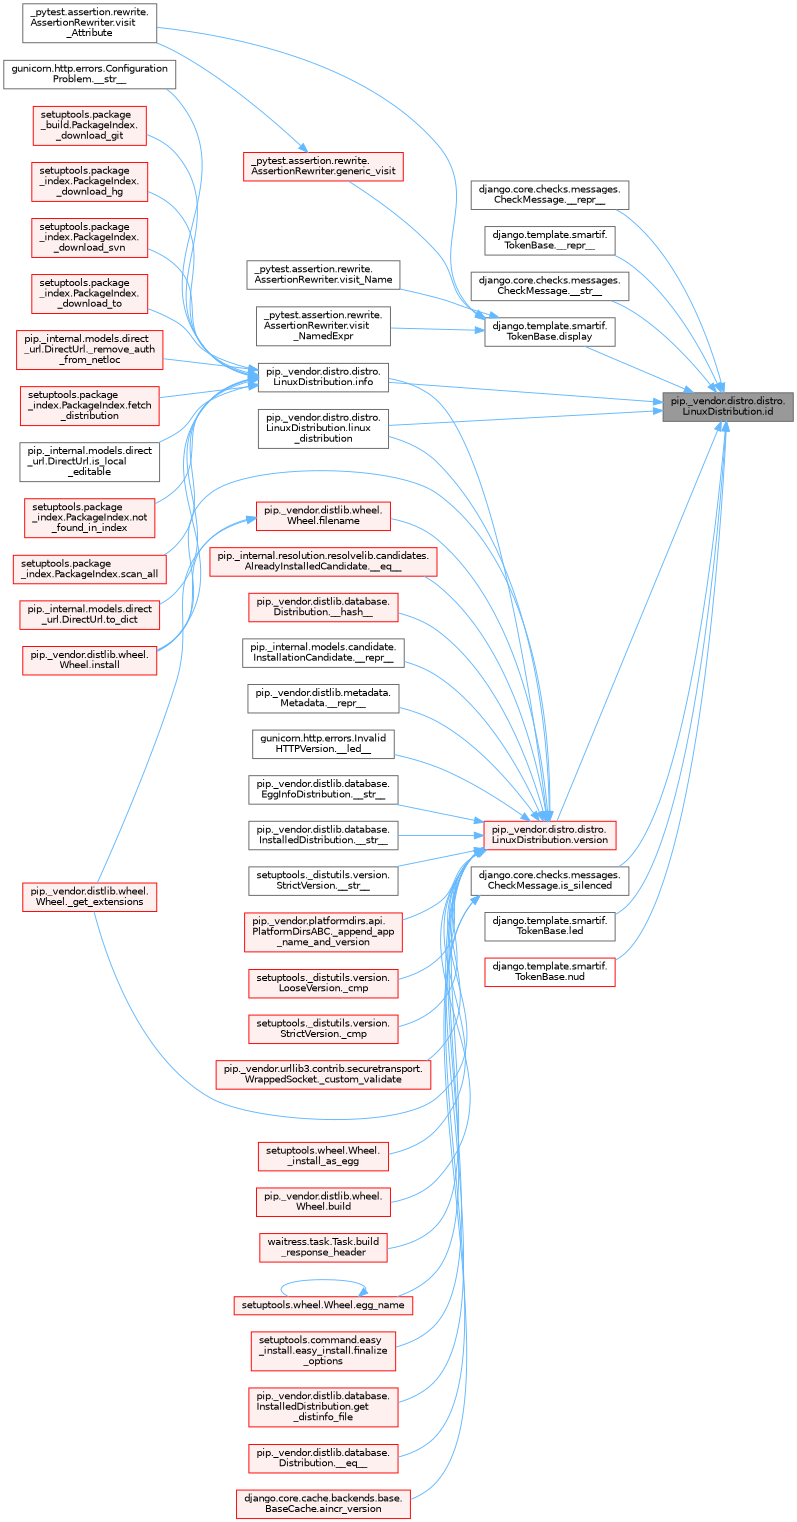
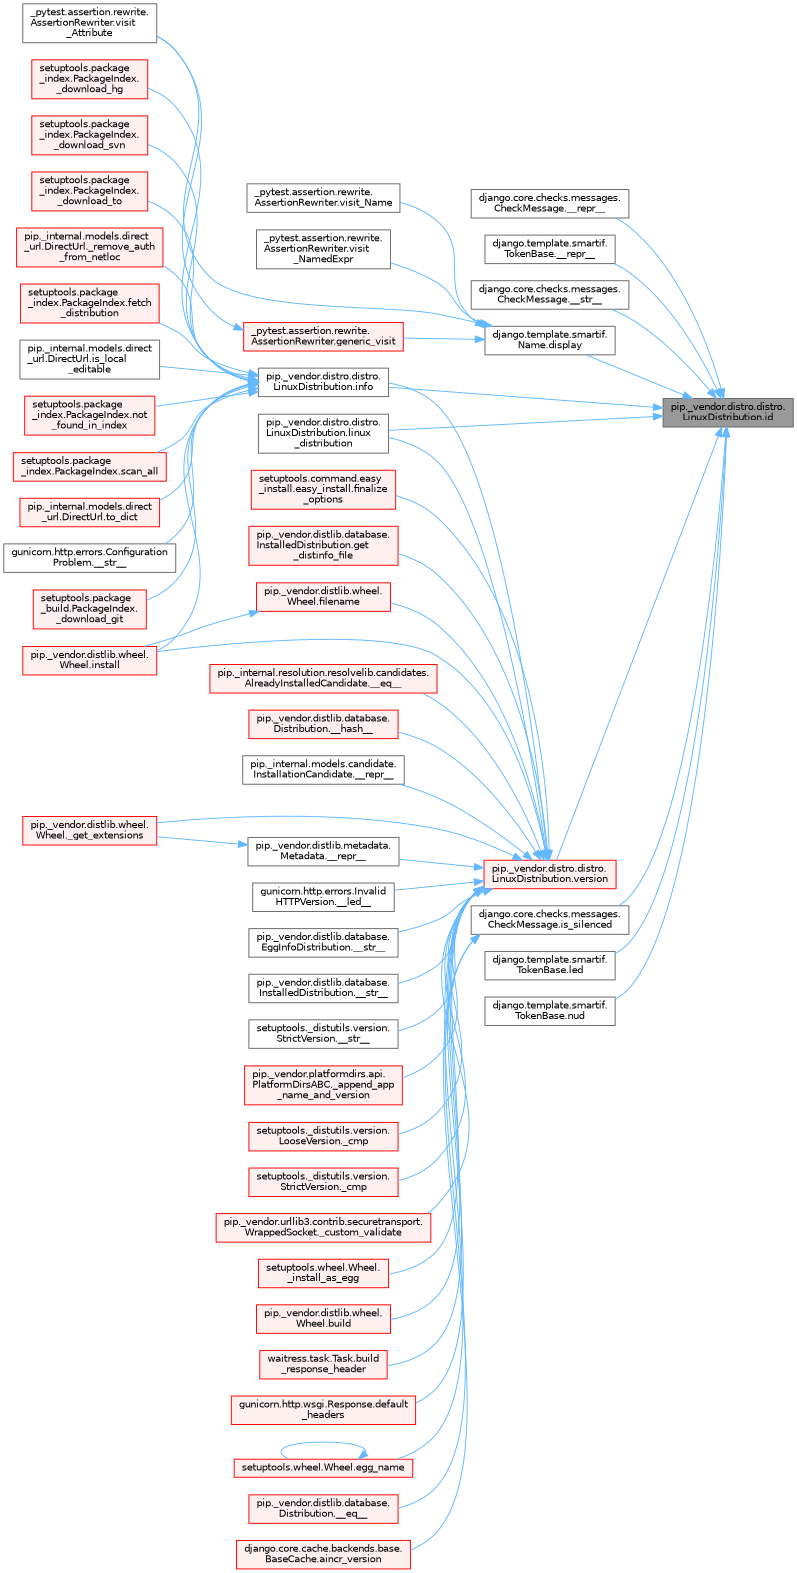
(550, 332) -> (550, 341)
(173, 693) -> (198, 840)
(550, 972) -> (550, 1011)
none -> (323, 1410)
